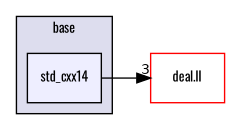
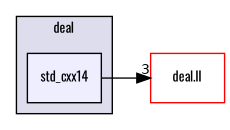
(64, 29) -> (64, 29)
